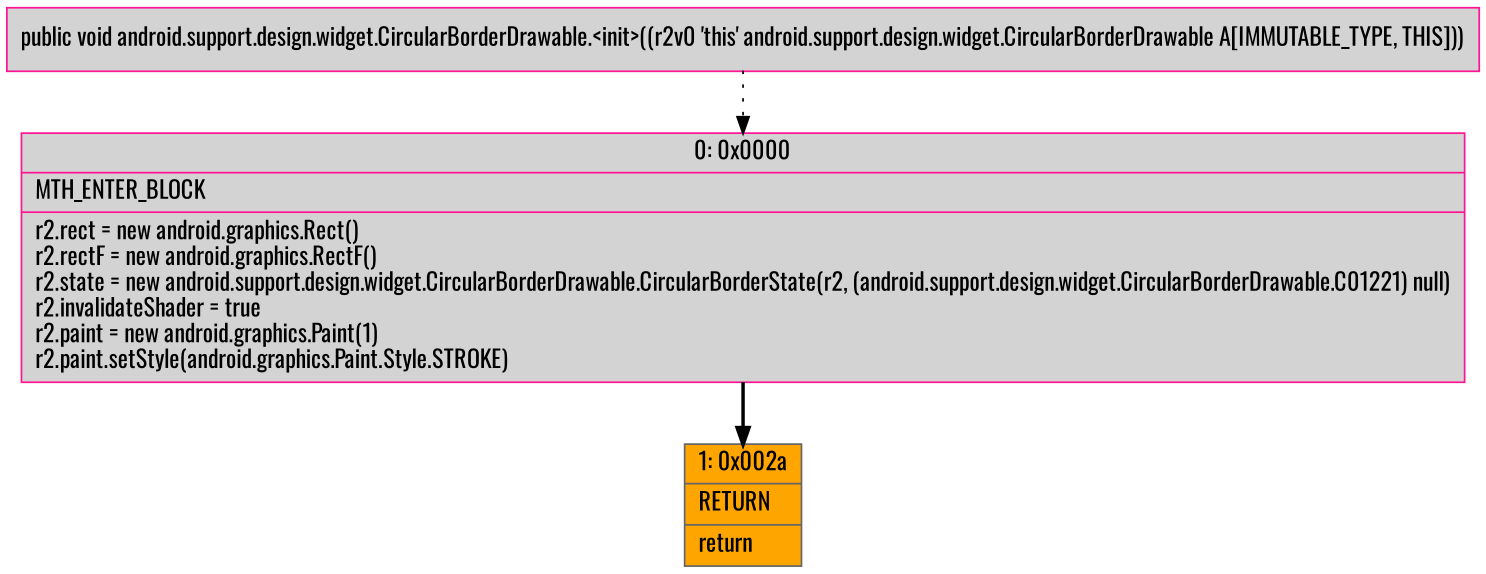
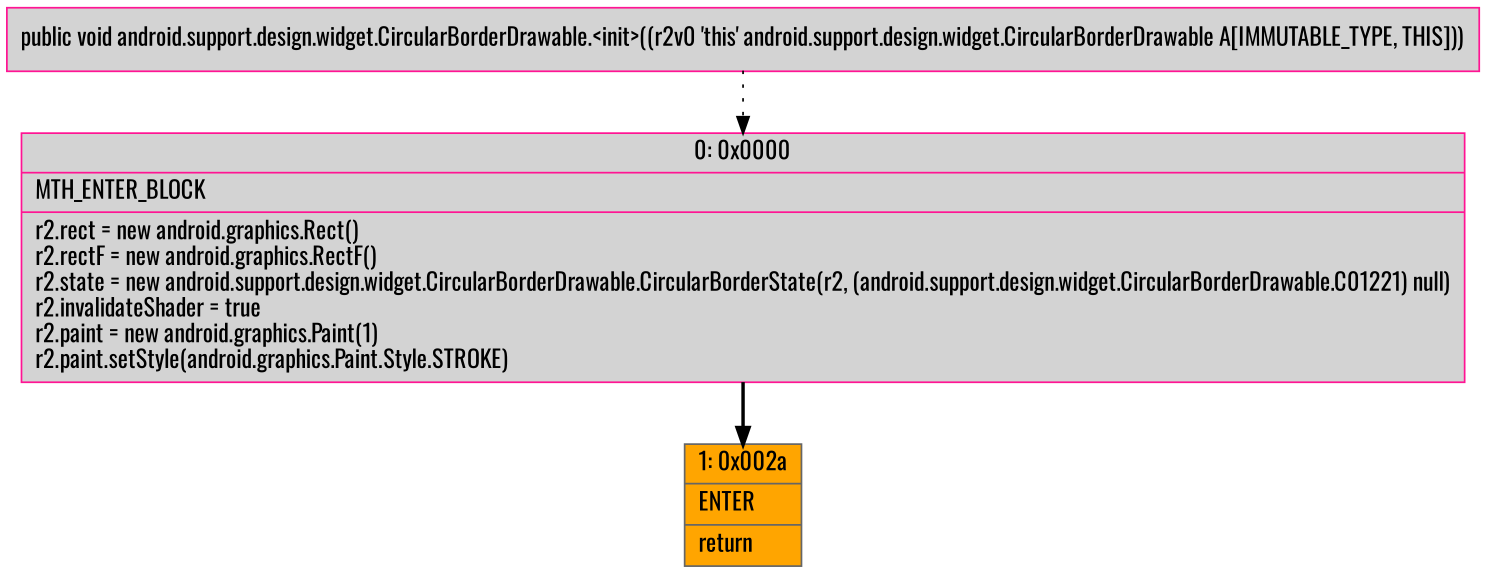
(735, 503) -> (728, 503)
